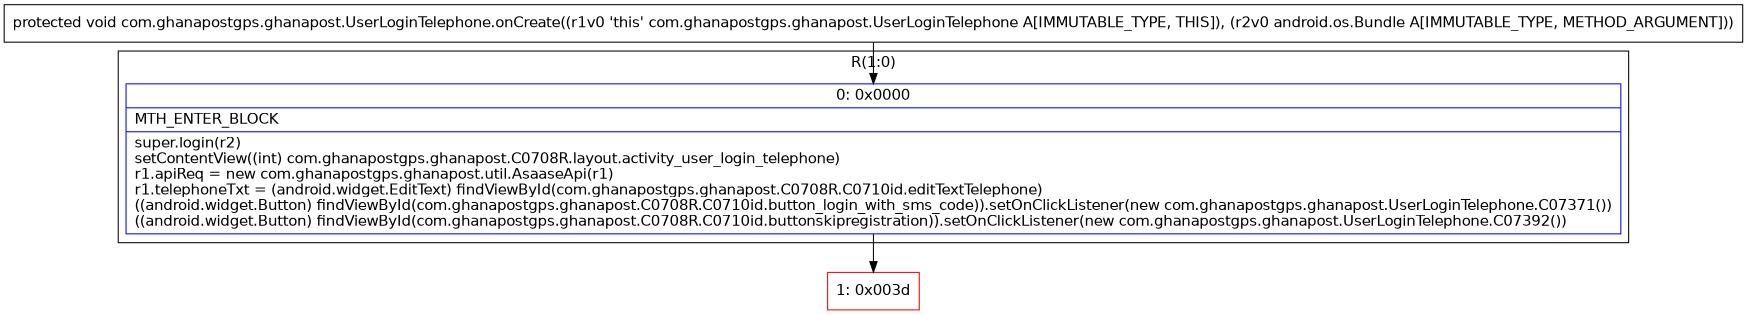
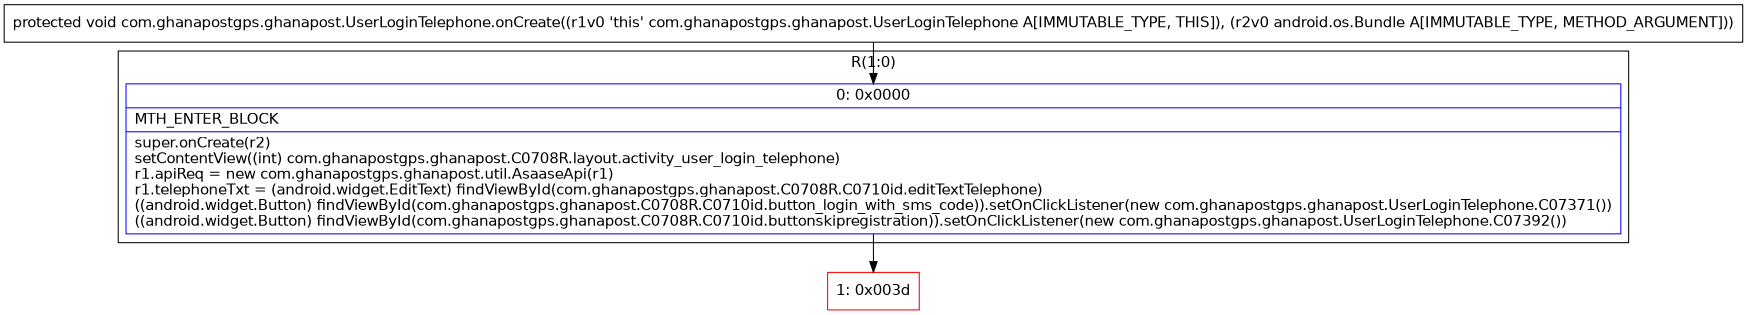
(188, 143) -> (203, 143)
